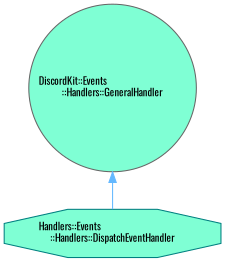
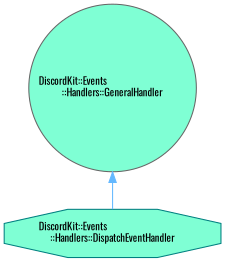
(113, 233) -> (113, 233)
